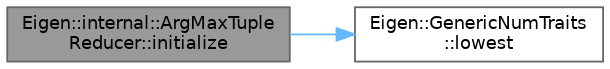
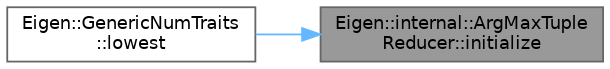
(313, 34) -> (279, 34)
